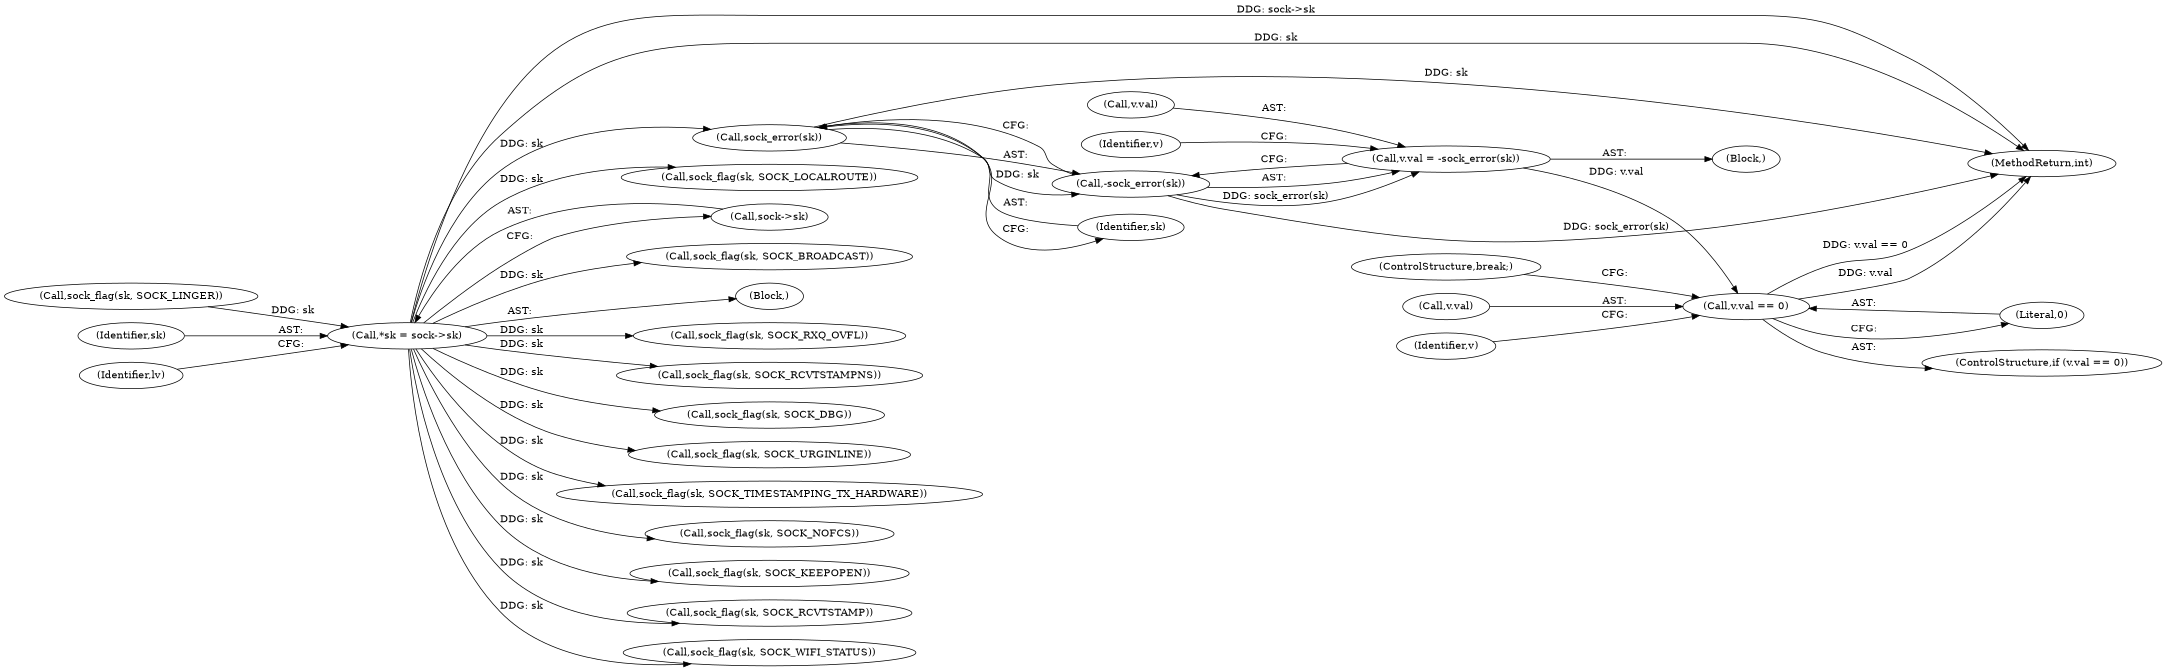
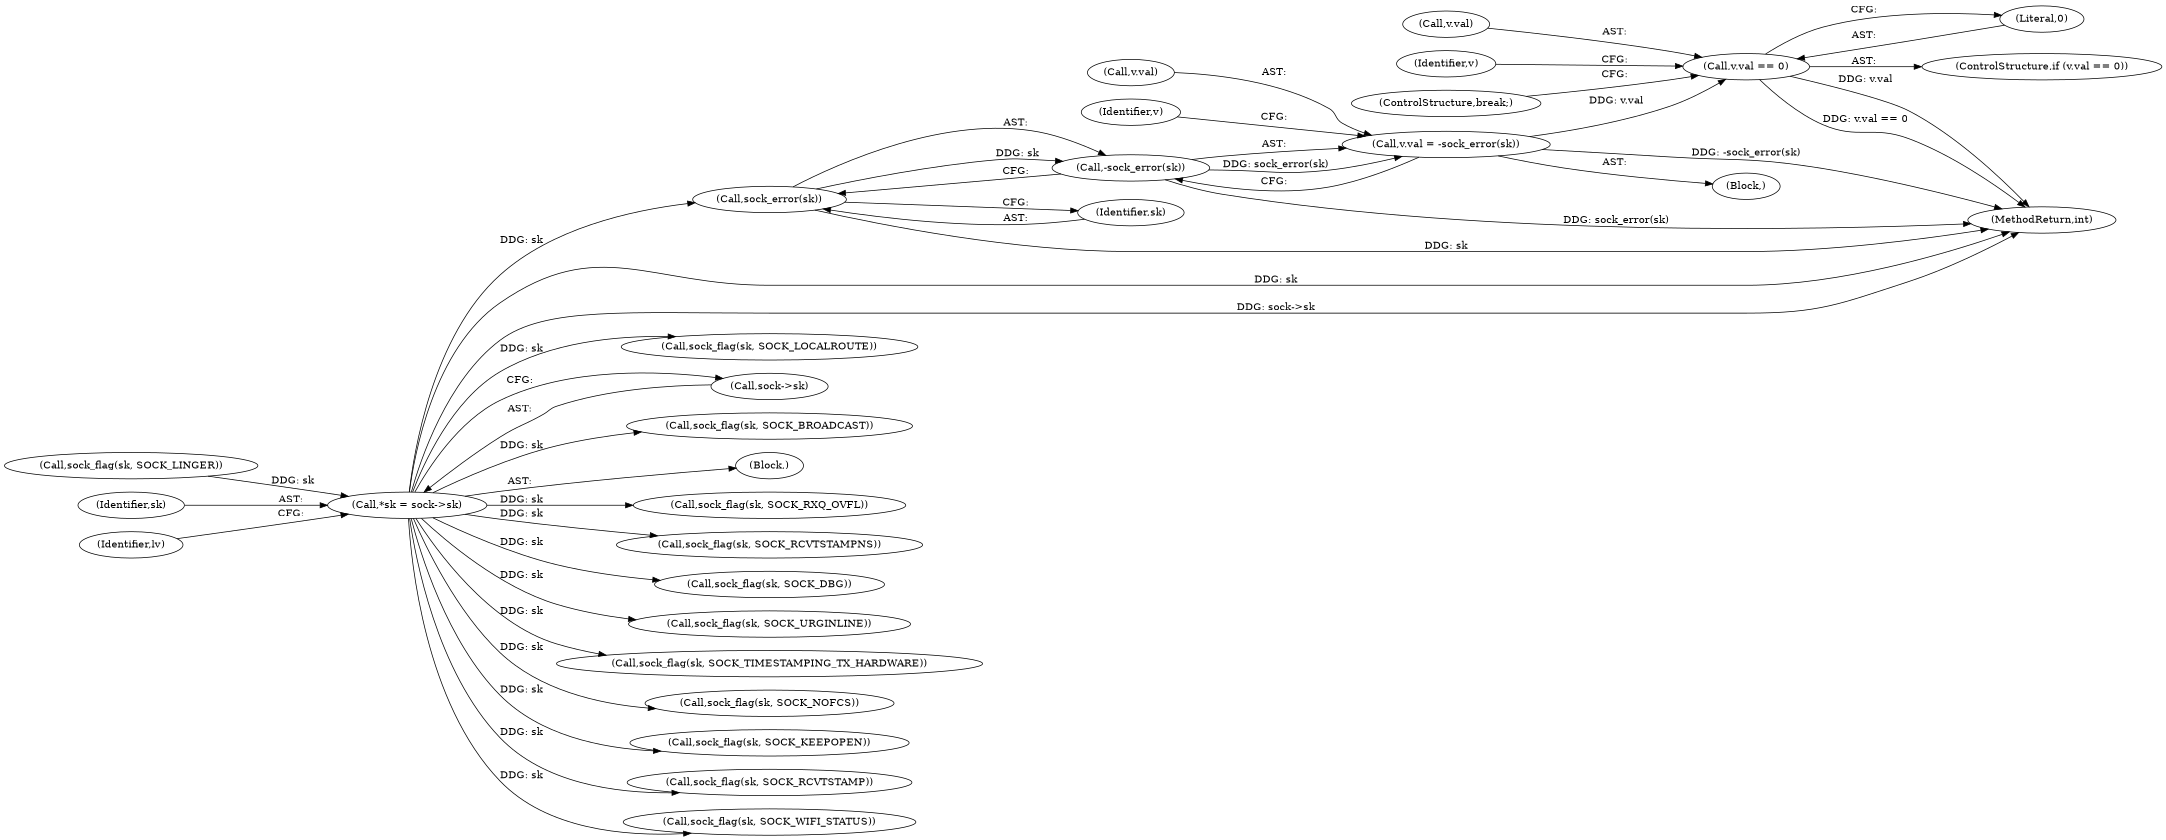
none -> (1771, 162)
